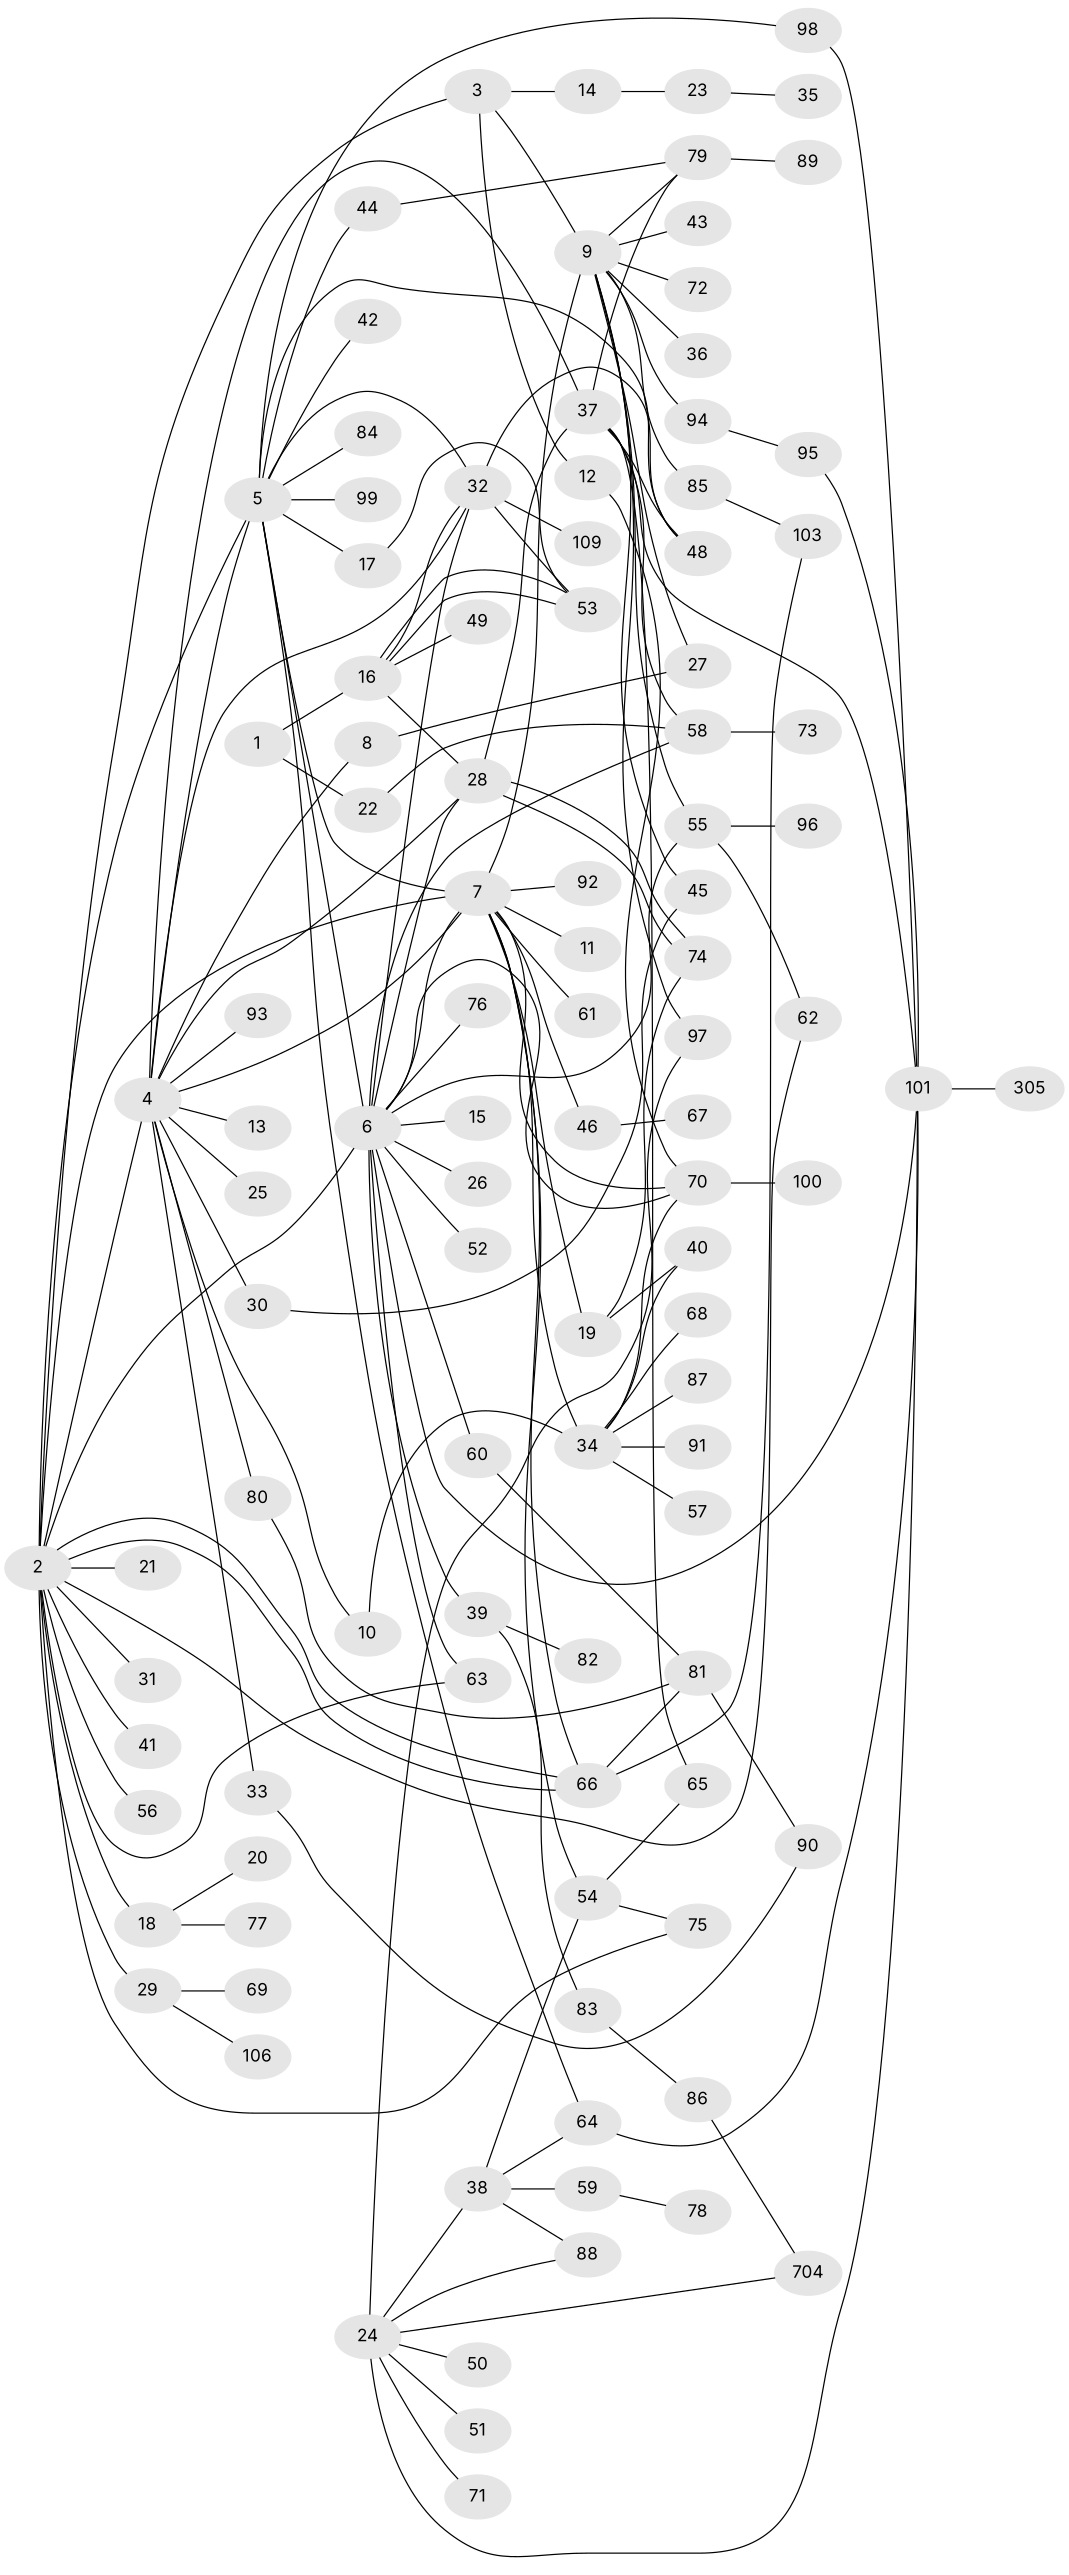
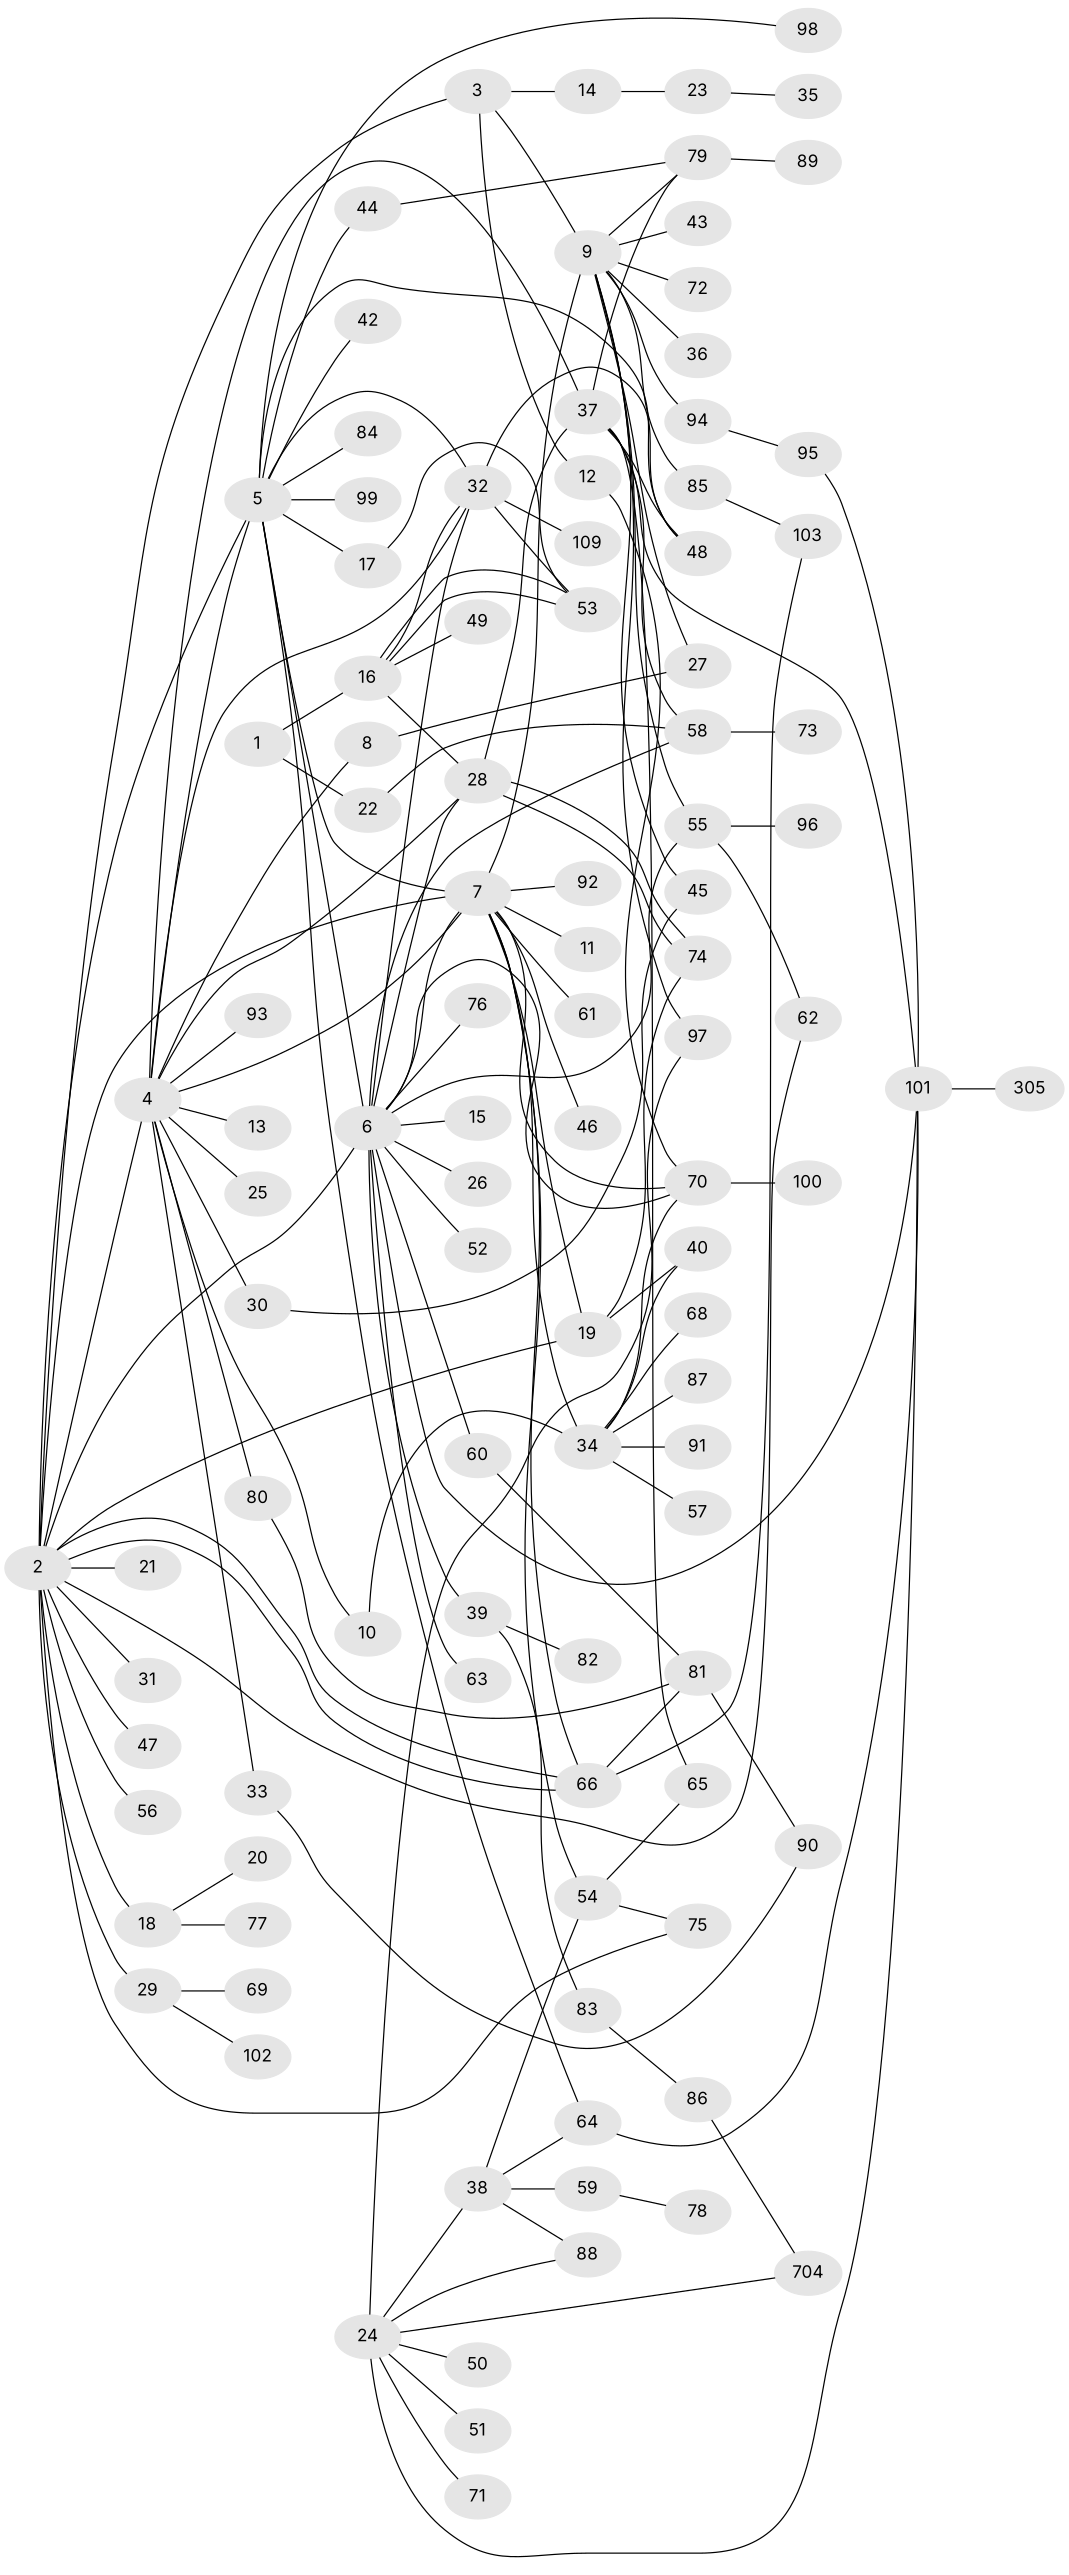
(894, 553) -> none
(698, 1117) -> none
(148, 1747) -> (148, 1747)
(179, 1847) -> (296, 1421)
(258, 2057) -> (258, 2057)
